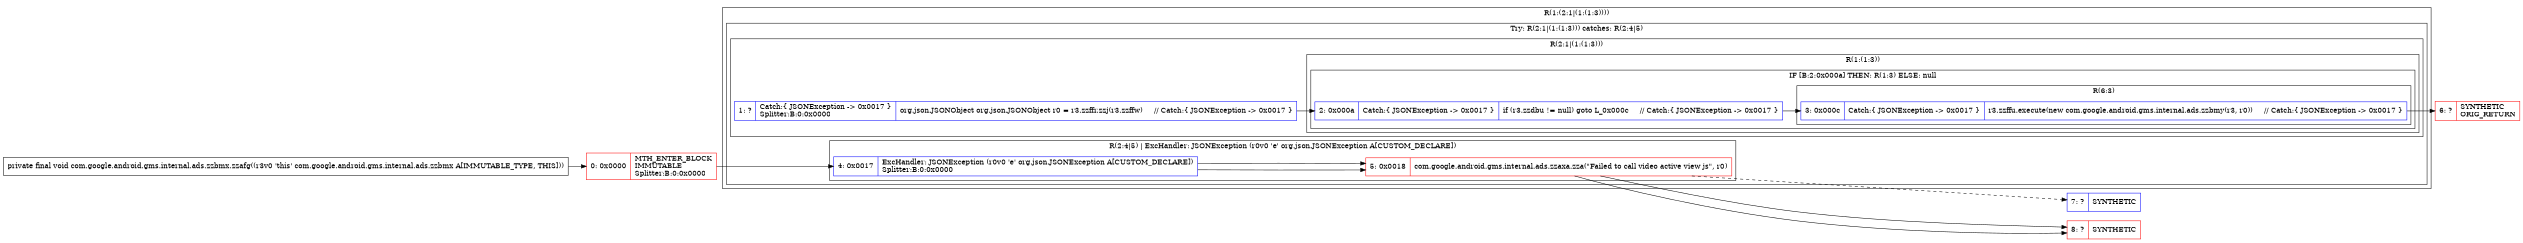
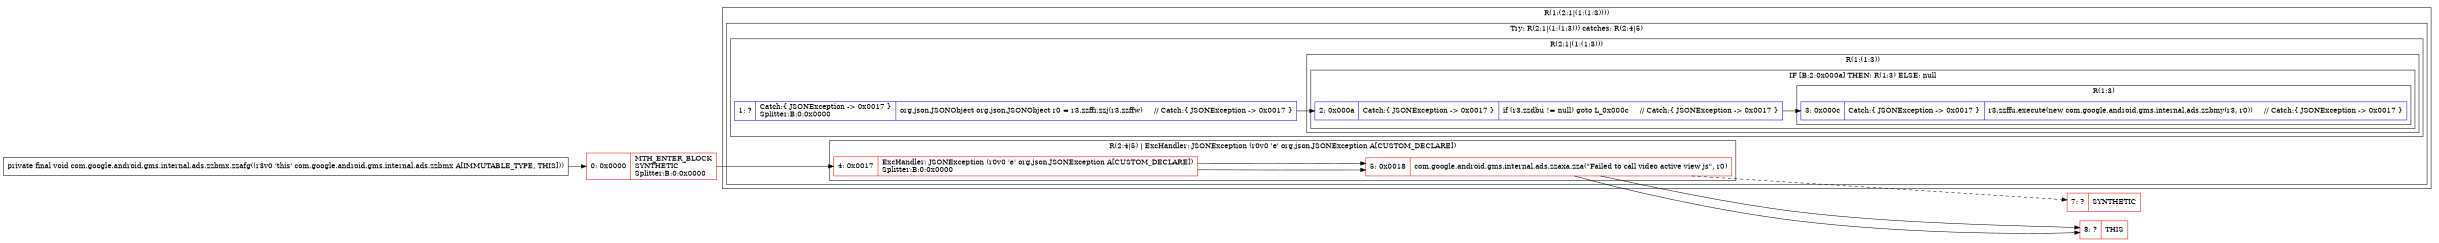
(2104, 92) -> (2104, 92)
(2477, 111) -> none
(658, 166) -> (657, 166)
(1016, 166) -> (1016, 166)
(2104, 202) -> (2104, 202)
(2114, 230) -> (2114, 230)
